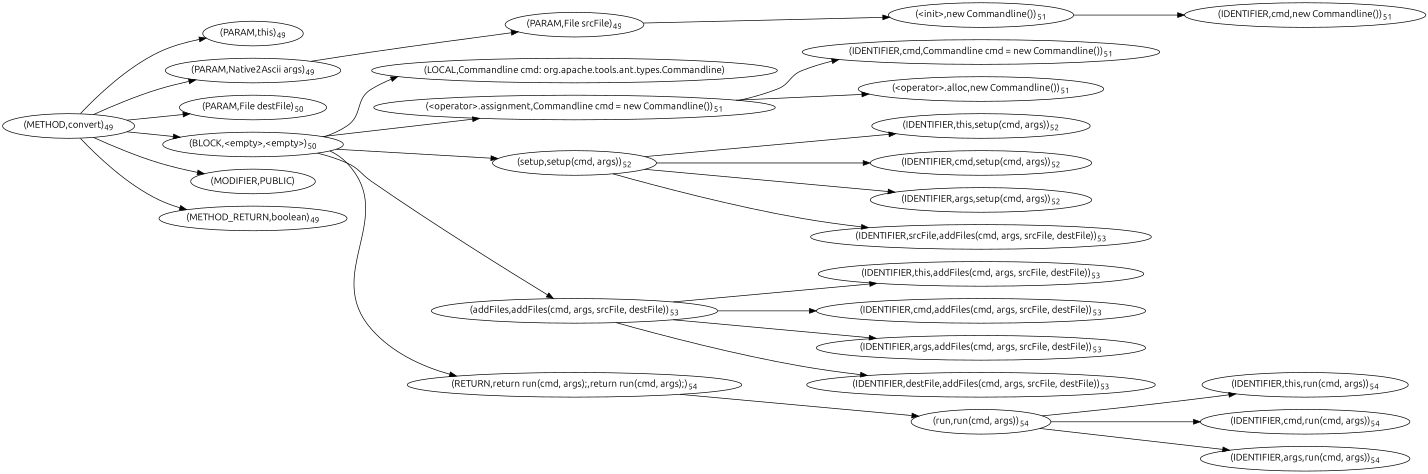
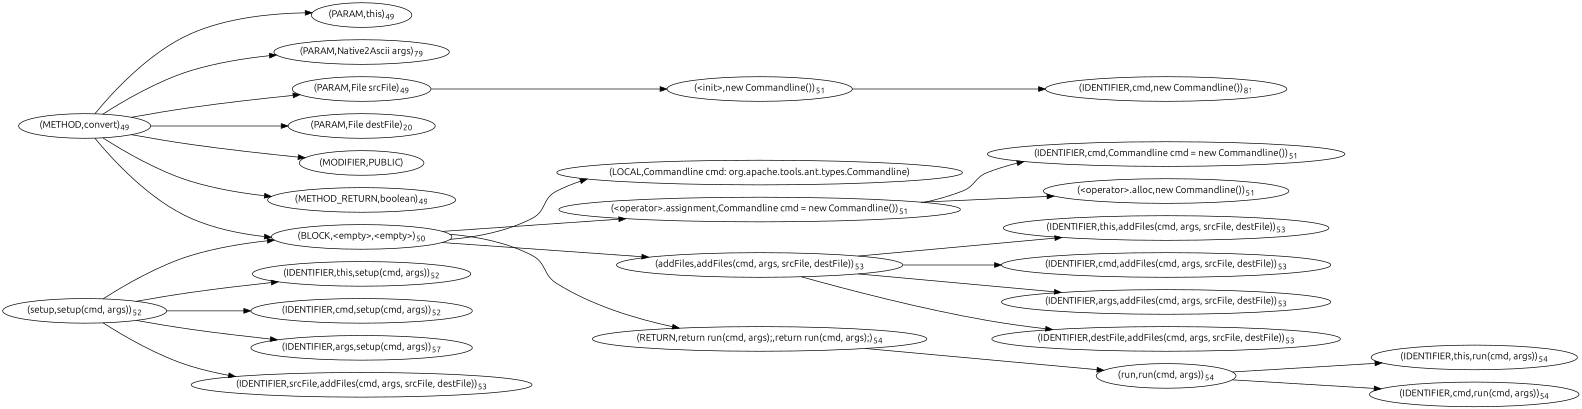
(1388, 14) -> (1249, 88)
(411, 46) -> (212, 105)
(310, 69) -> (419, 51)
(299, 106) -> (408, 125)
(414, 154) -> (181, 259)
(1056, 199) -> (437, 347)
(1305, 459) -> none
